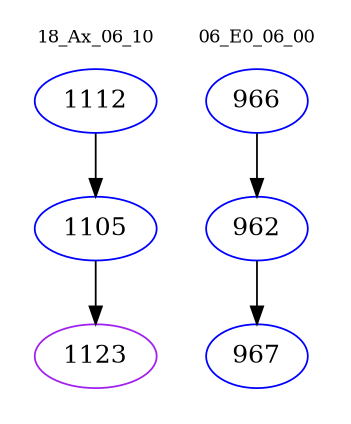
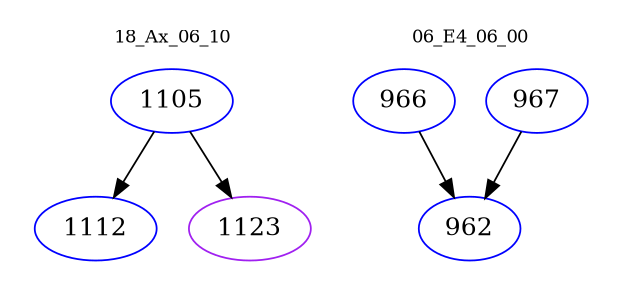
(257, 38) -> (471, 38)
(96, 156) -> (139, 157)
(257, 284) -> (508, 157)
